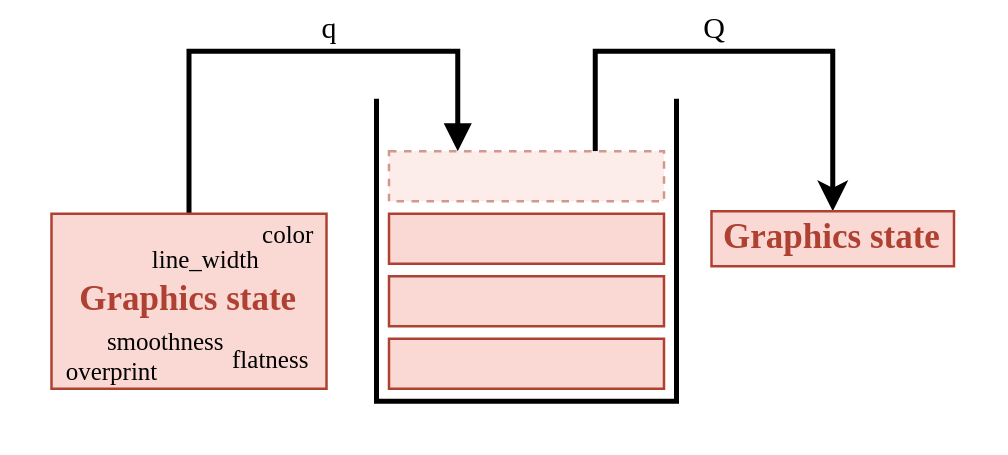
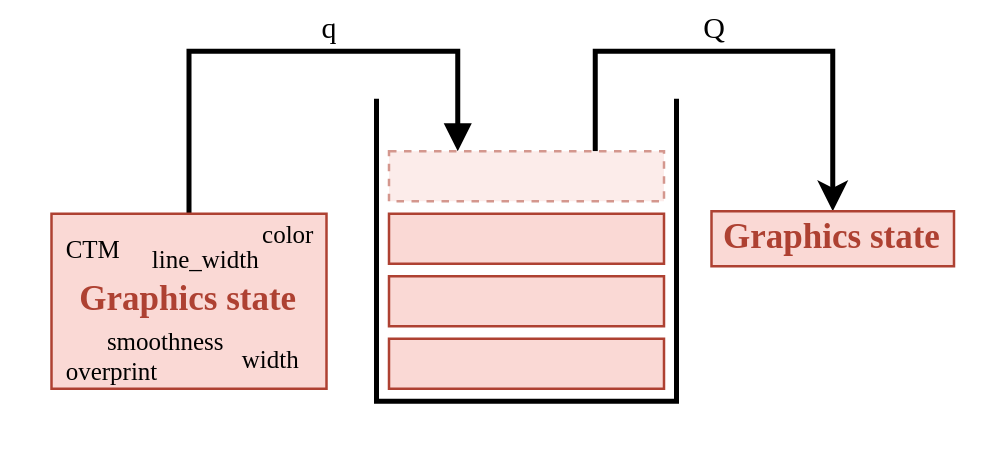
none -> (94, 248)
(271, 359) -> (271, 359)
